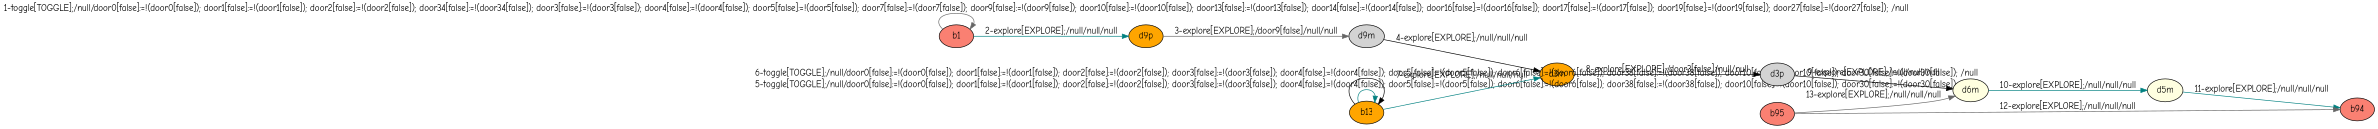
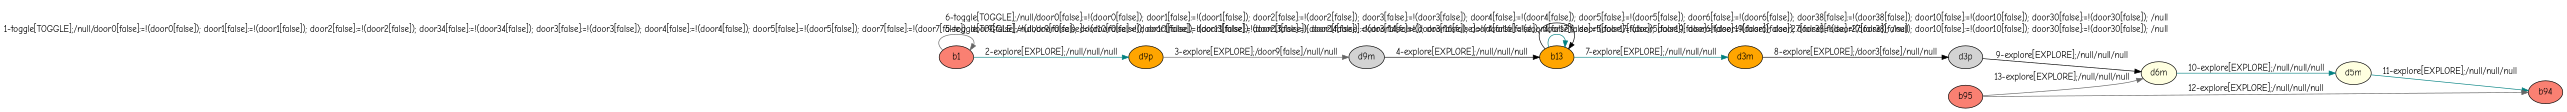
(1459, 55) -> (1459, 57)
